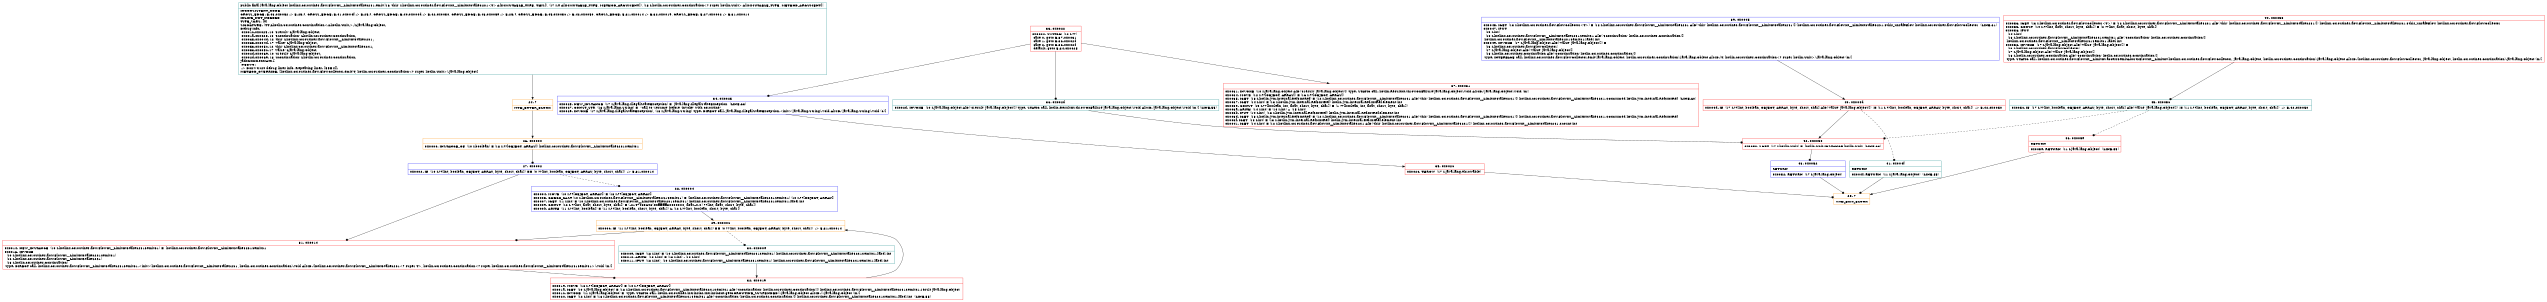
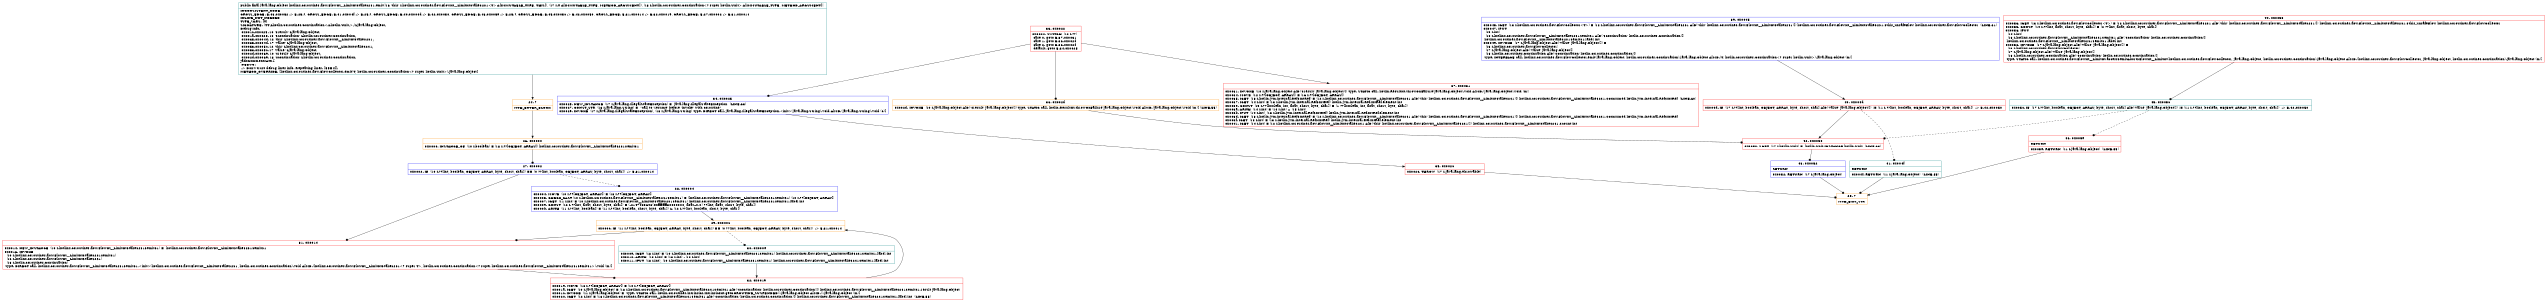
(1056, 105) -> (1056, 105)
(1852, 202) -> (1852, 202)
